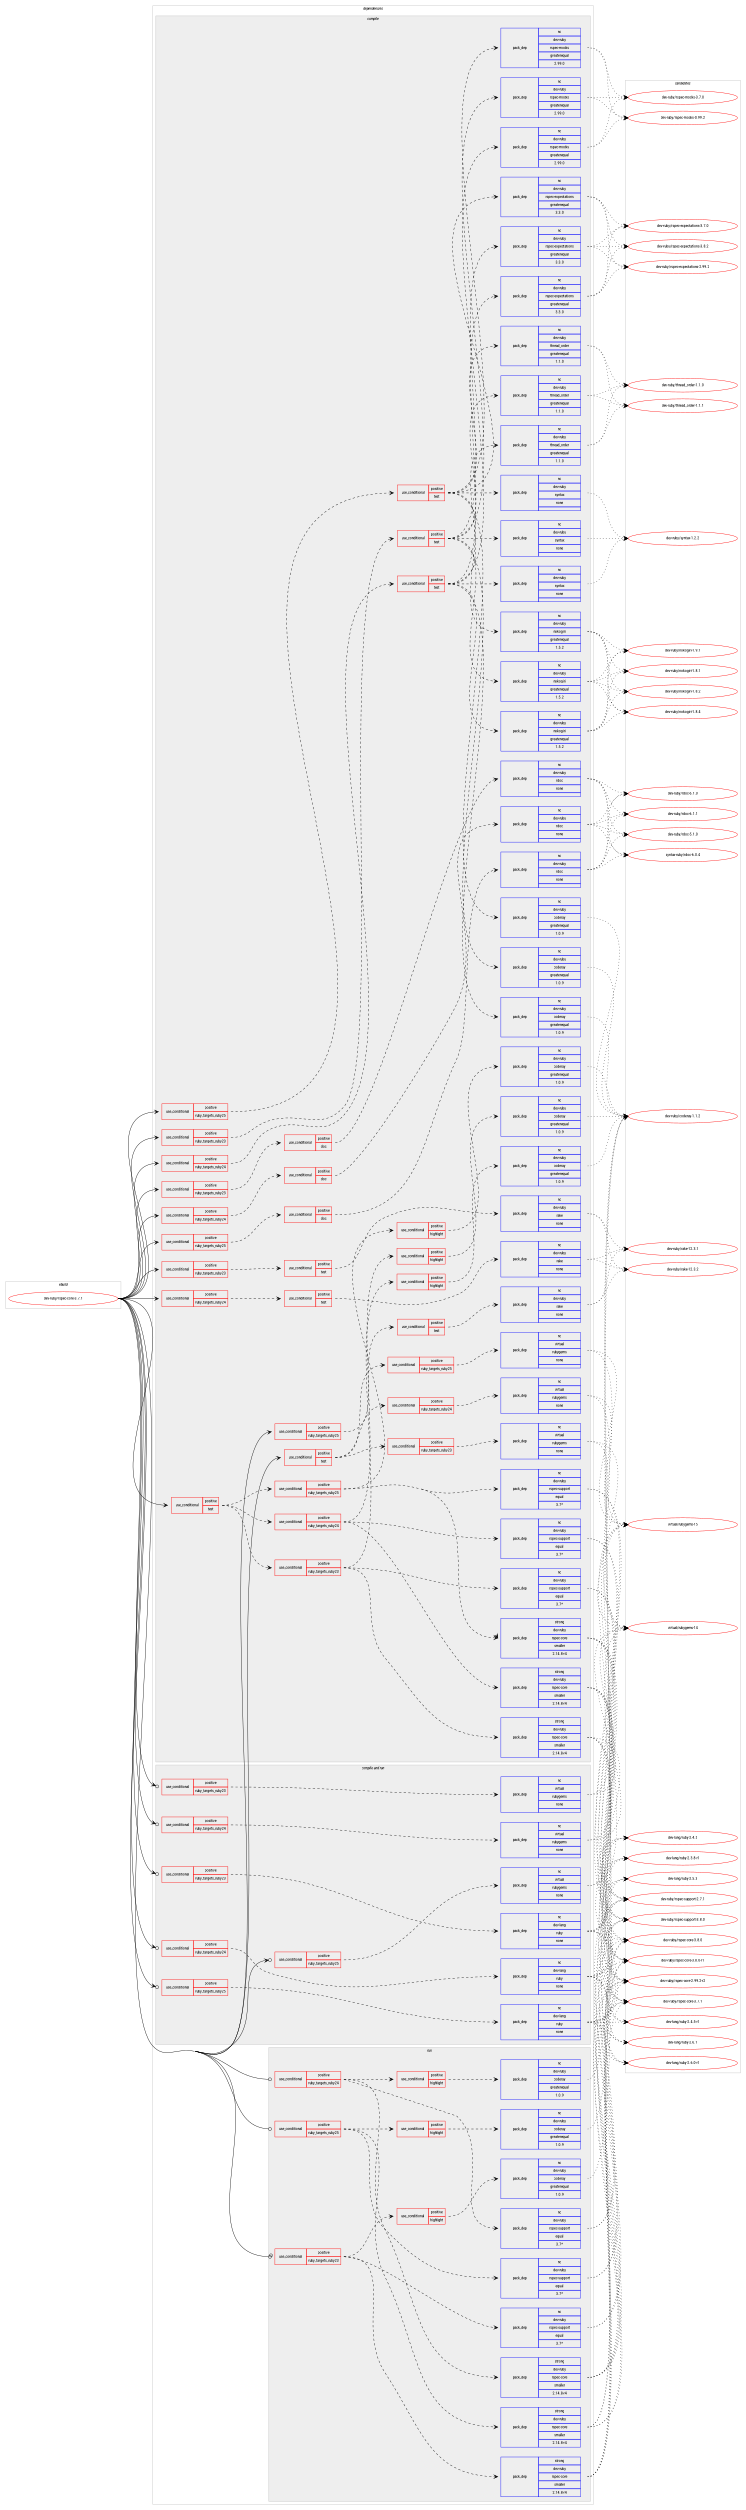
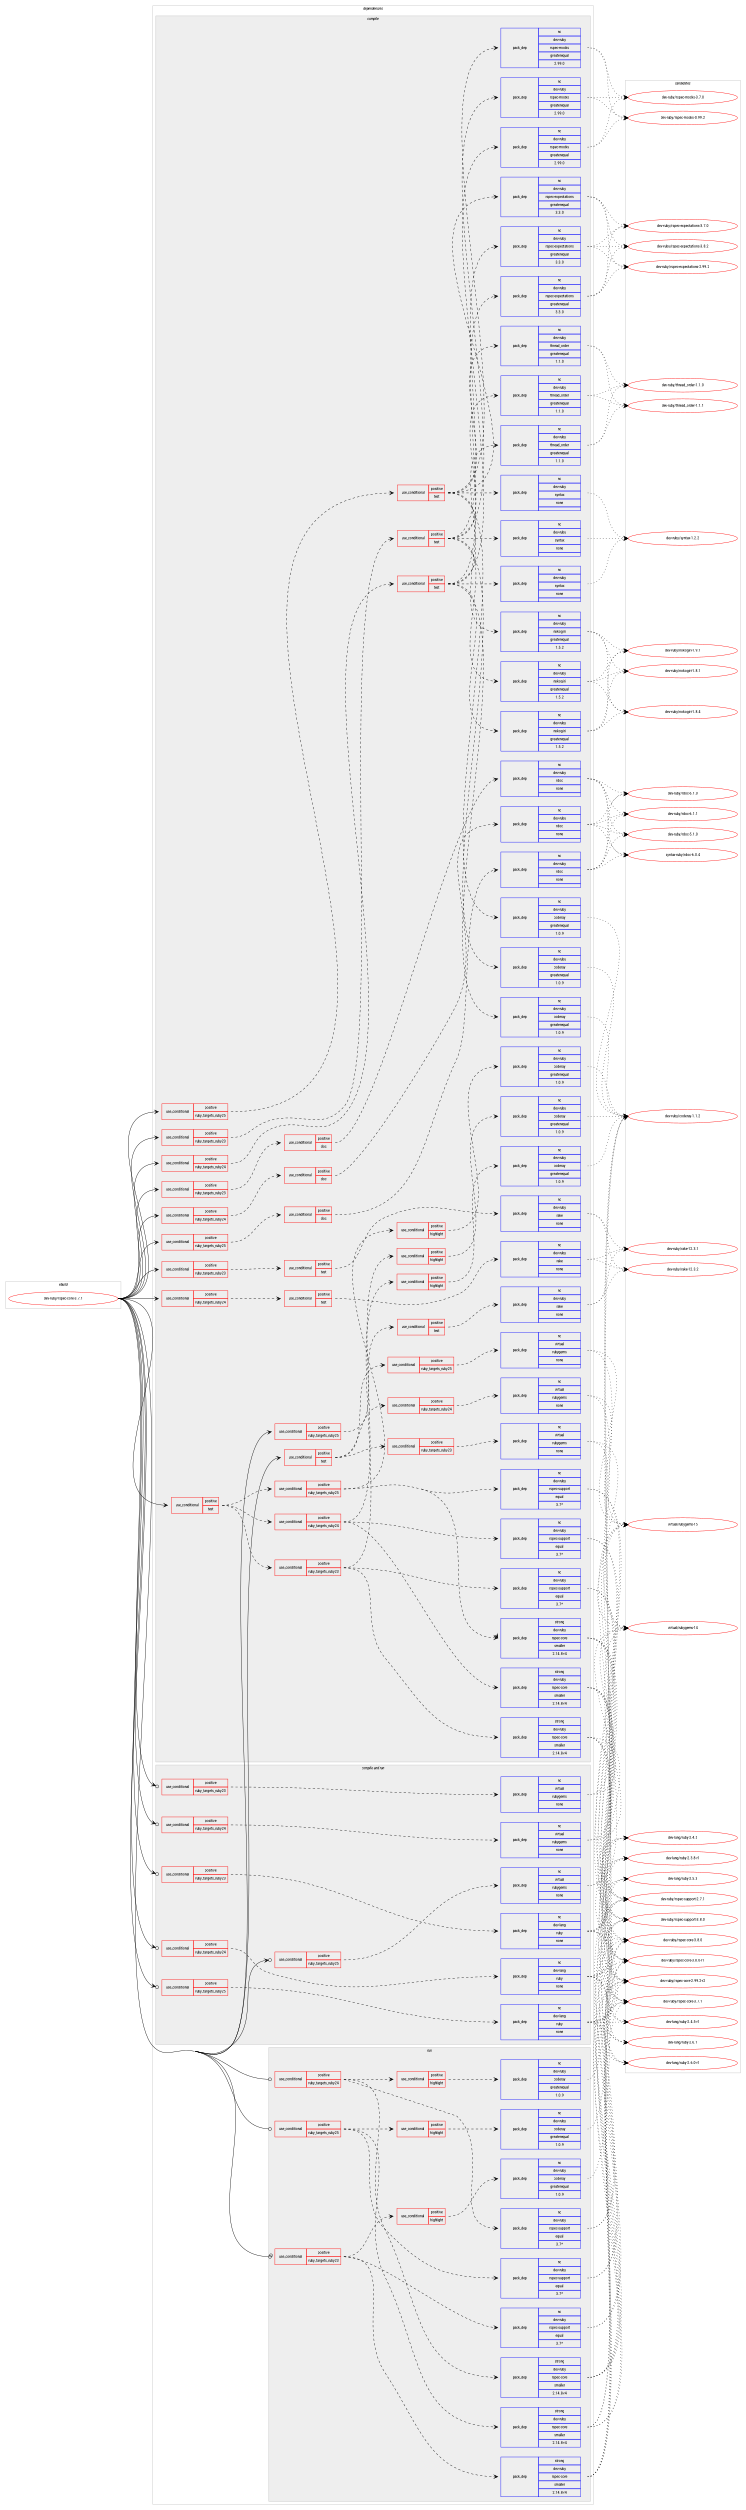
(683, 692) -> none
